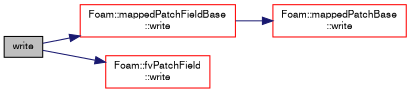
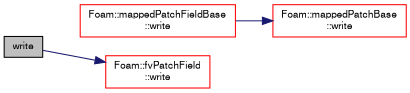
(56, 41) -> none
